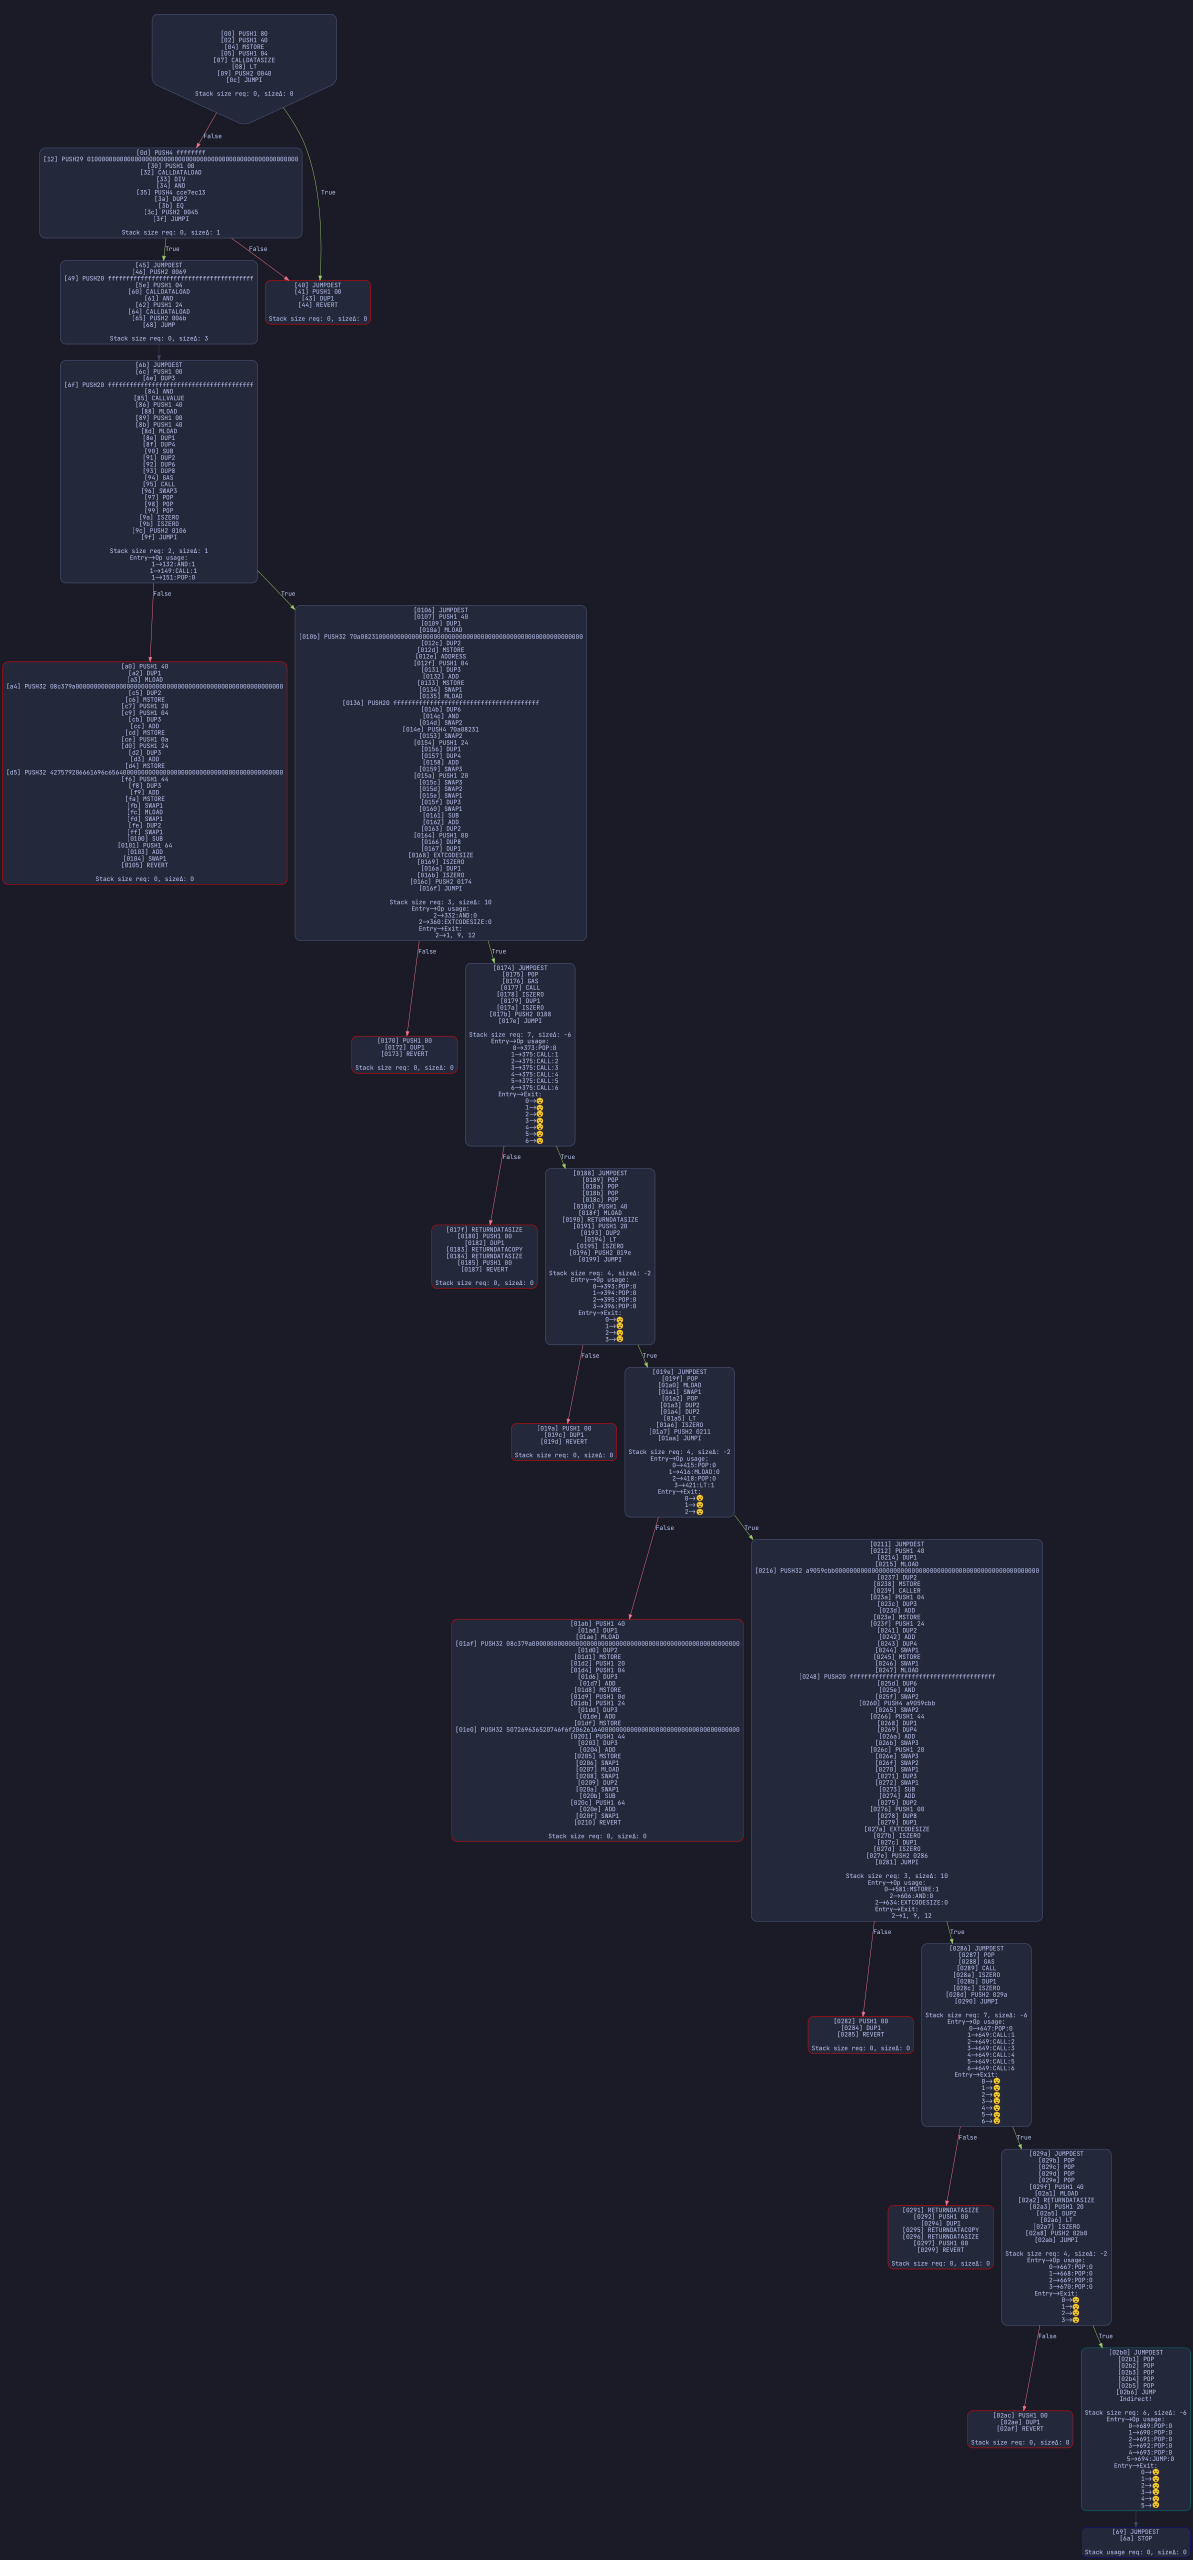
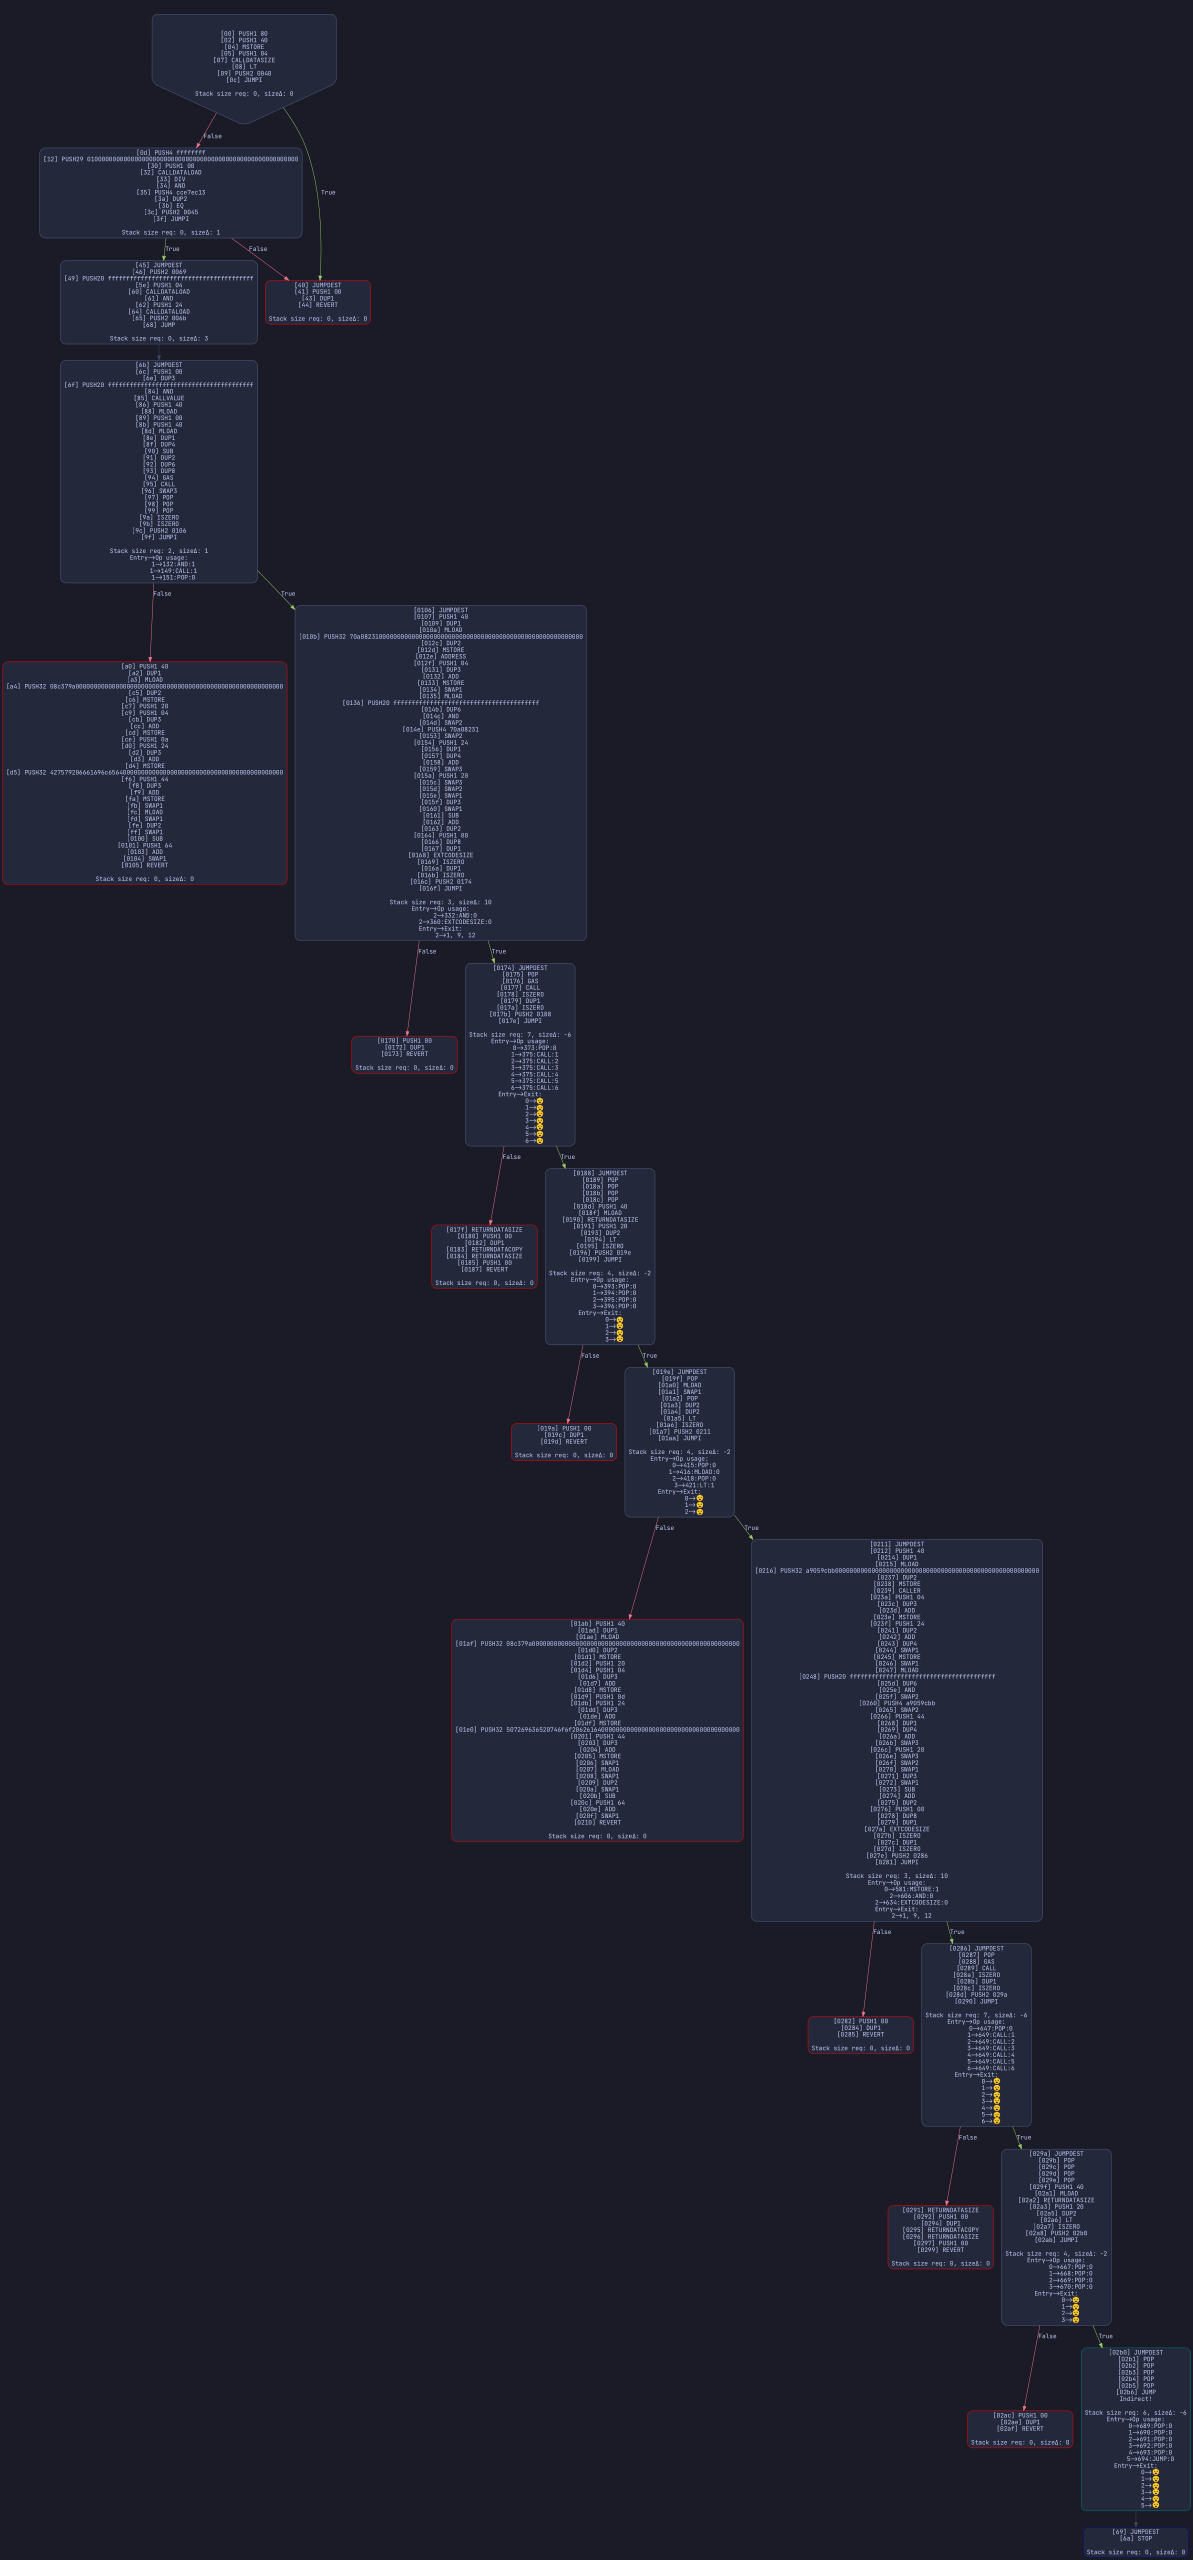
(1136, 2542) -> (1136, 2542)
